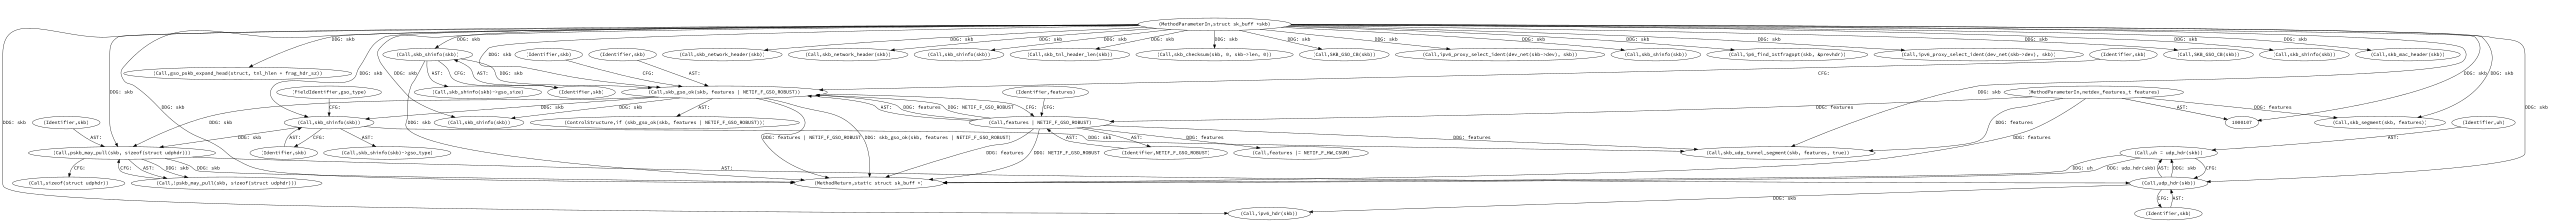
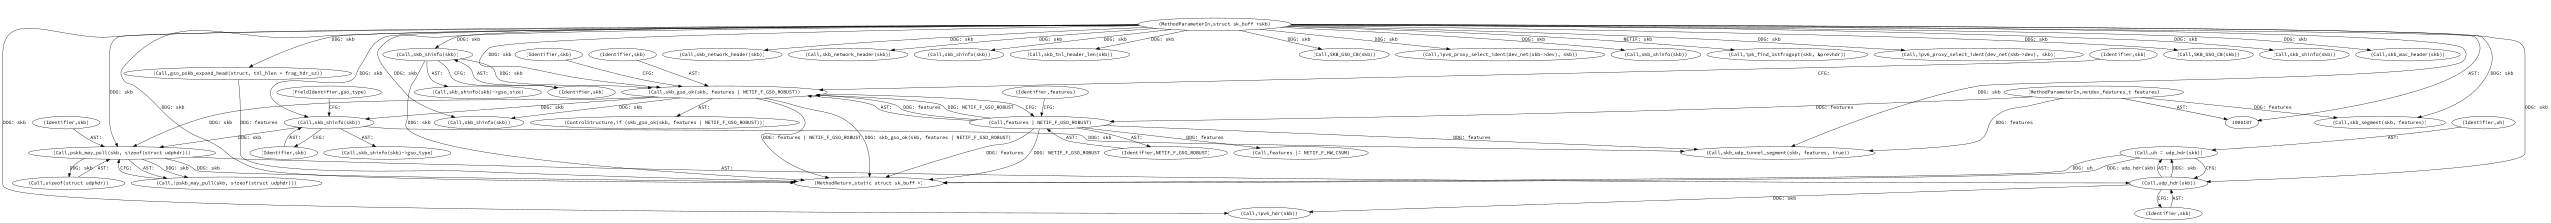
(1638, 39) -> (1638, 39)
(1215, 55) -> none
(2475, 73) -> (2475, 73)
(81, 168) -> (81, 168)
none -> (92, 169)
(1522, 175) -> (478, 172)
